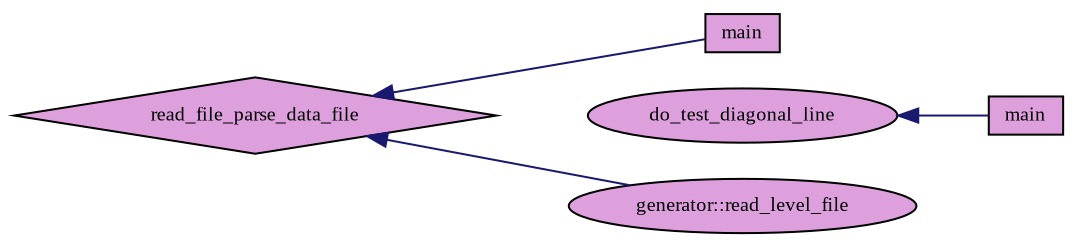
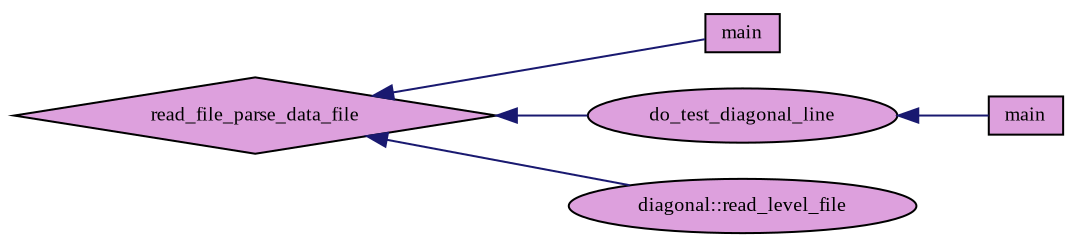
none -> (552, 116)
(743, 206) -> (743, 206)
